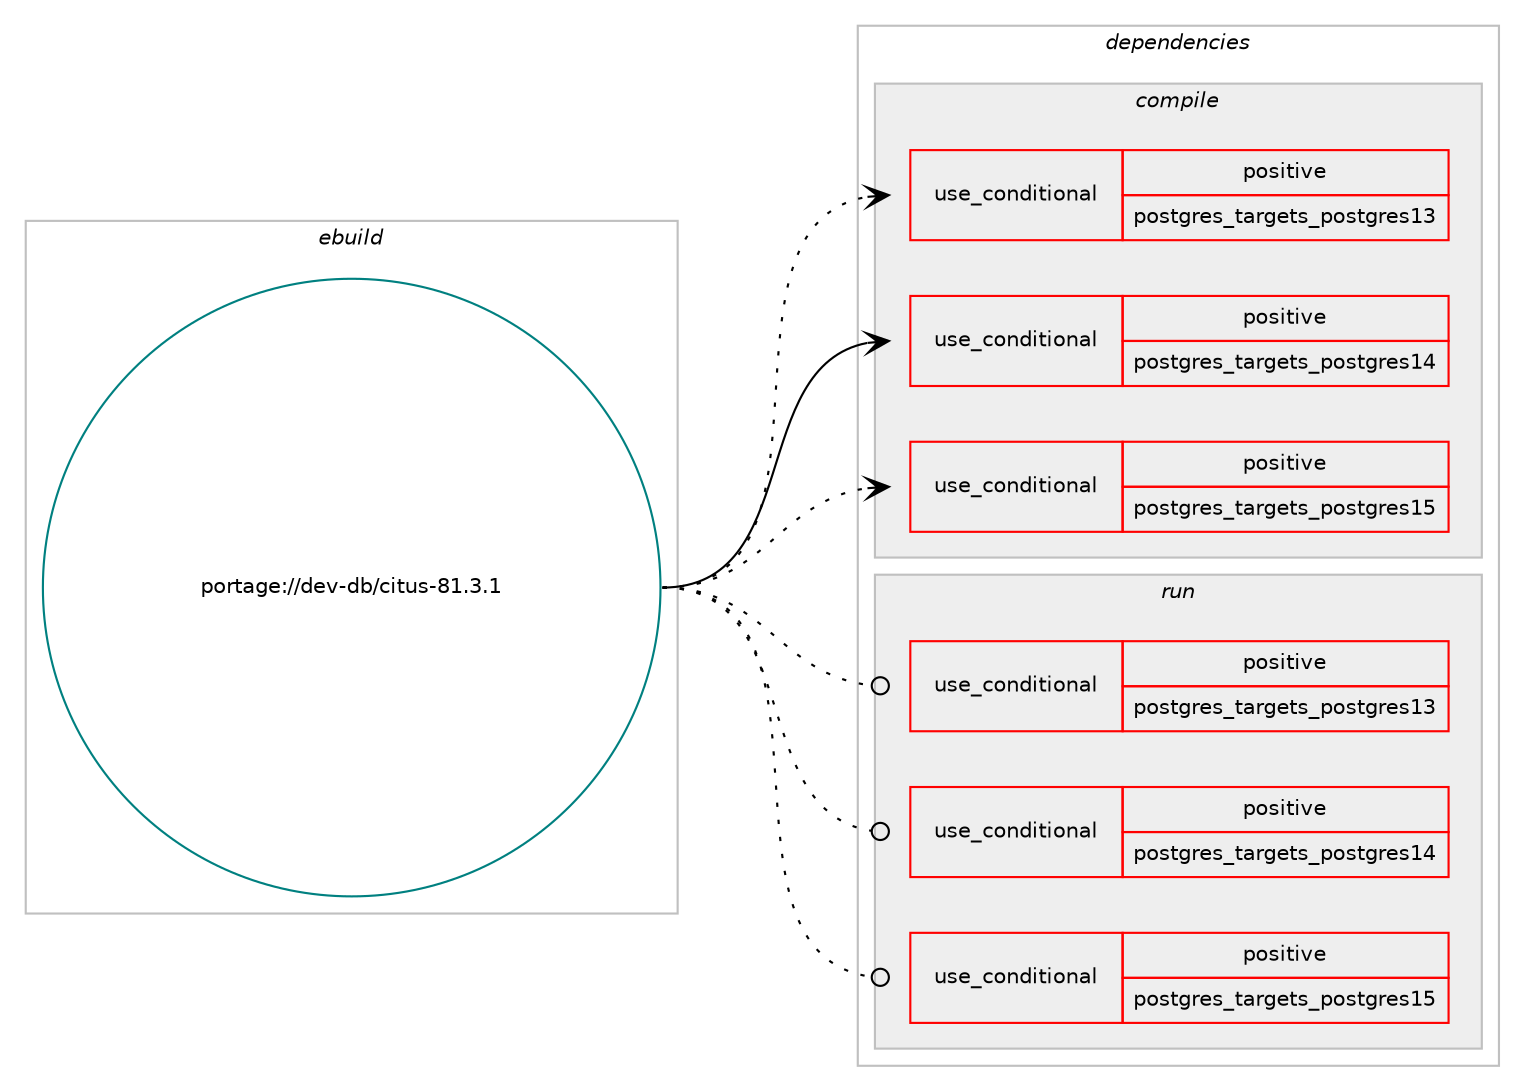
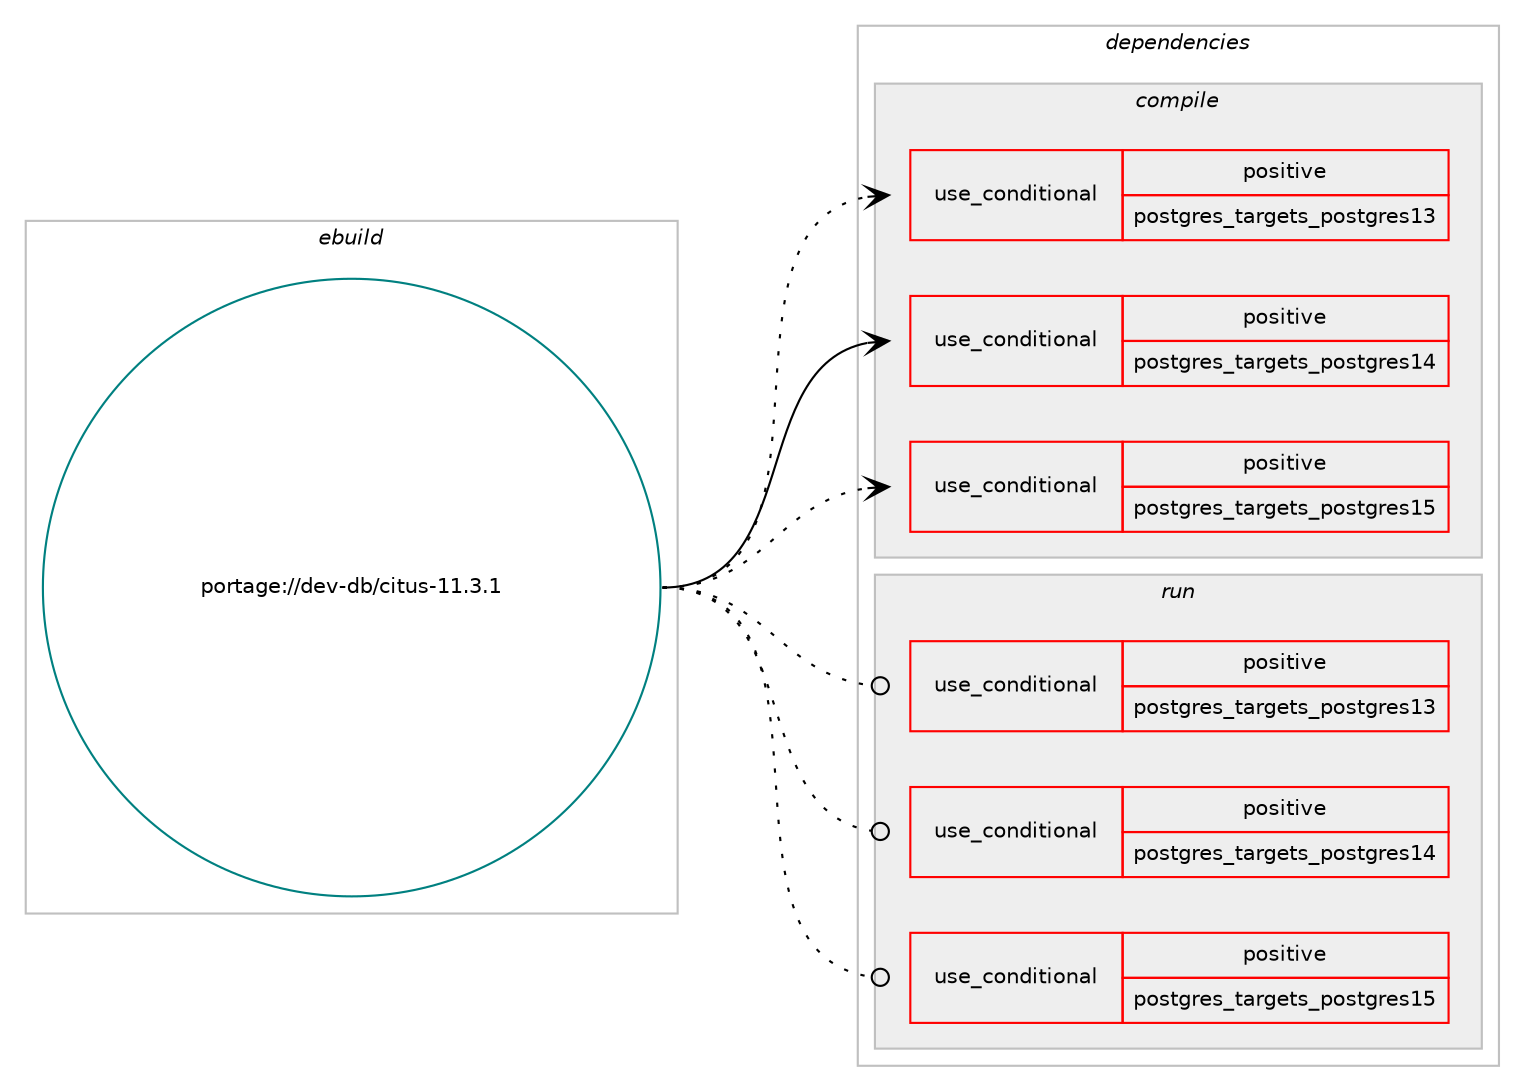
(352, 588) -> (352, 588)
